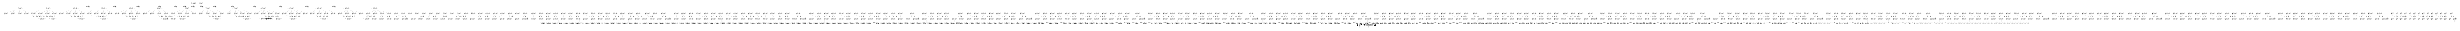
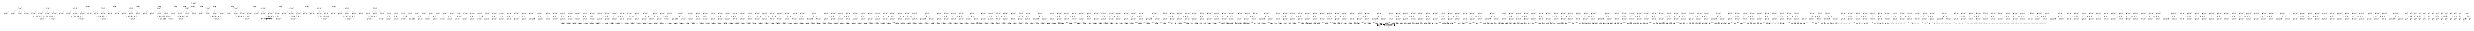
none -> (431, 14)
none -> (1730, 14)
(1791, 14) -> none
none -> (403, 19)
